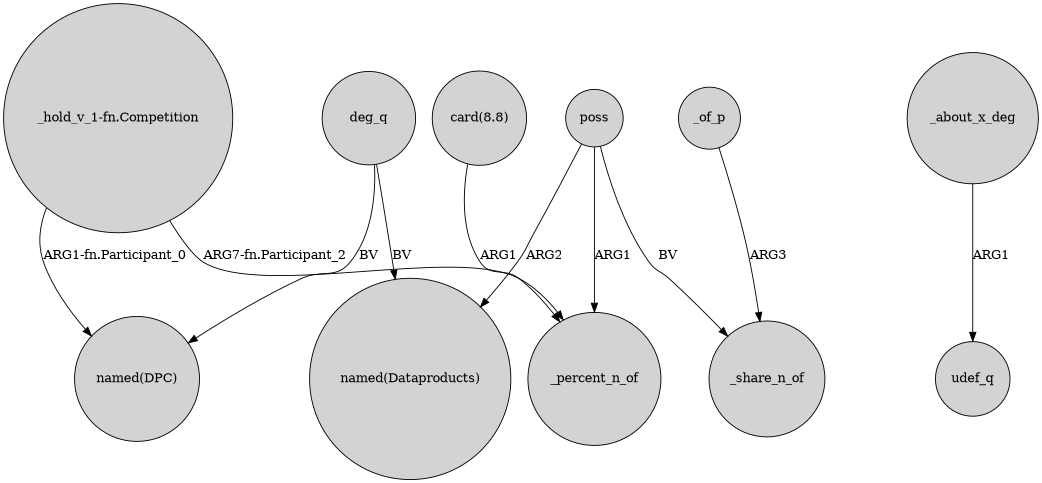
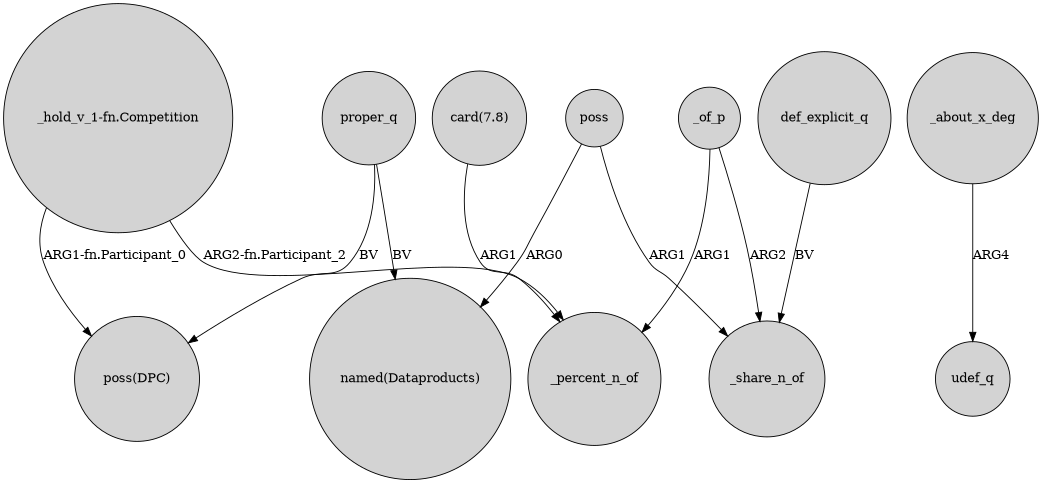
(369, 118) -> (369, 118)
(479, 118) -> (479, 118)
none -> (824, 118)
(594, 225) -> (697, 244)
(275, 256) -> (275, 256)
(545, 256) -> (545, 256)
(668, 256) -> (668, 256)
(768, 256) -> (768, 256)
(991, 256) -> (991, 256)
(137, 379) -> (137, 379)
